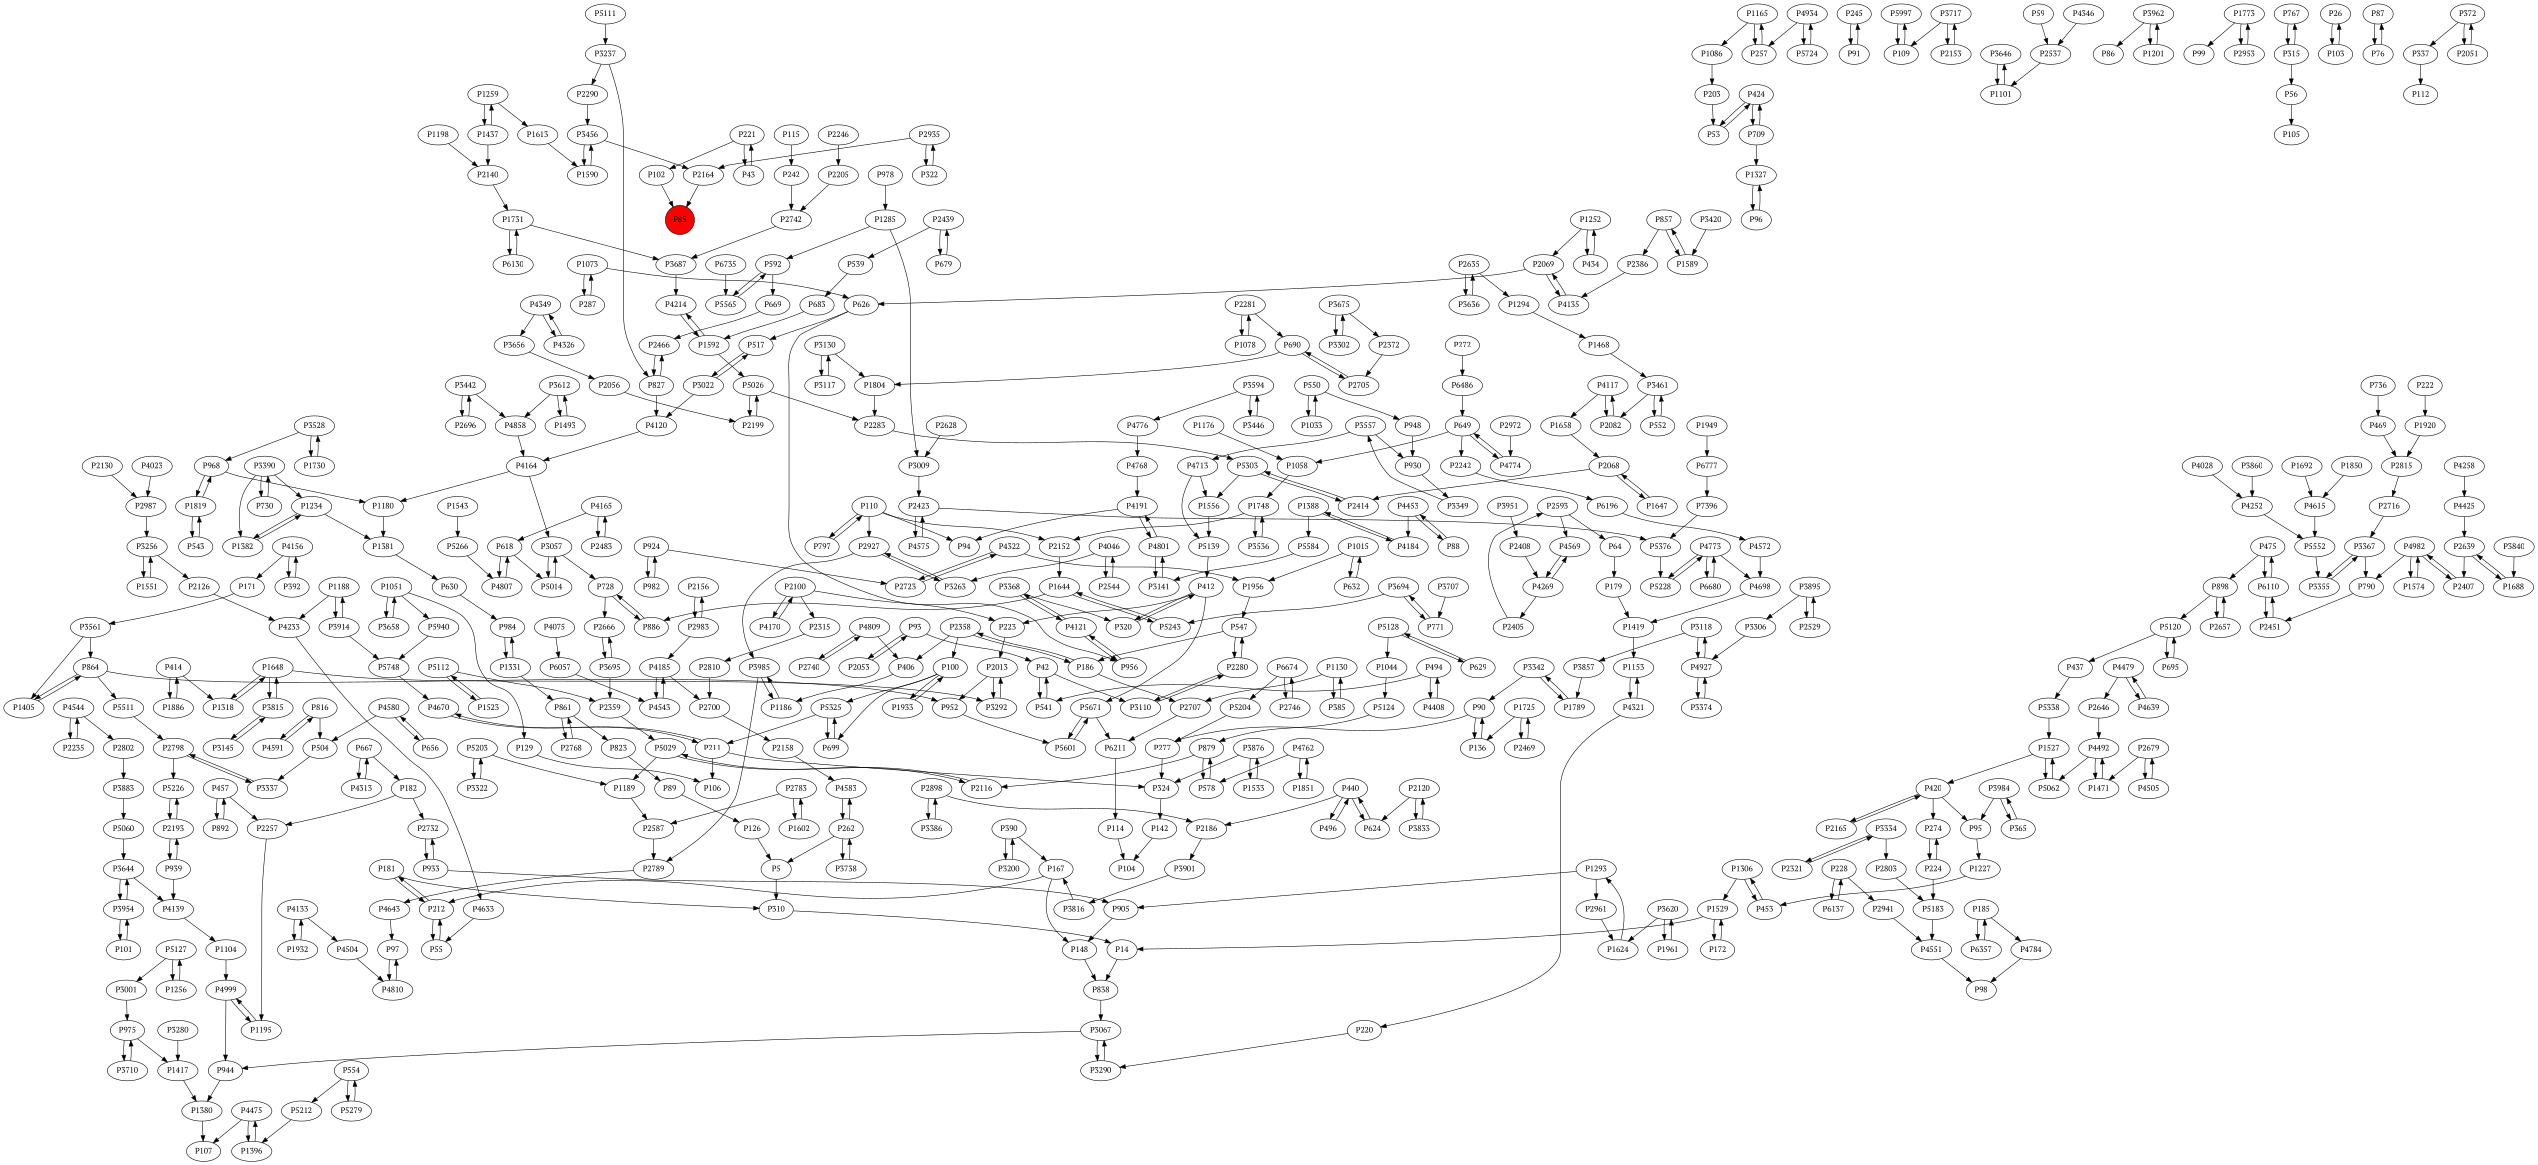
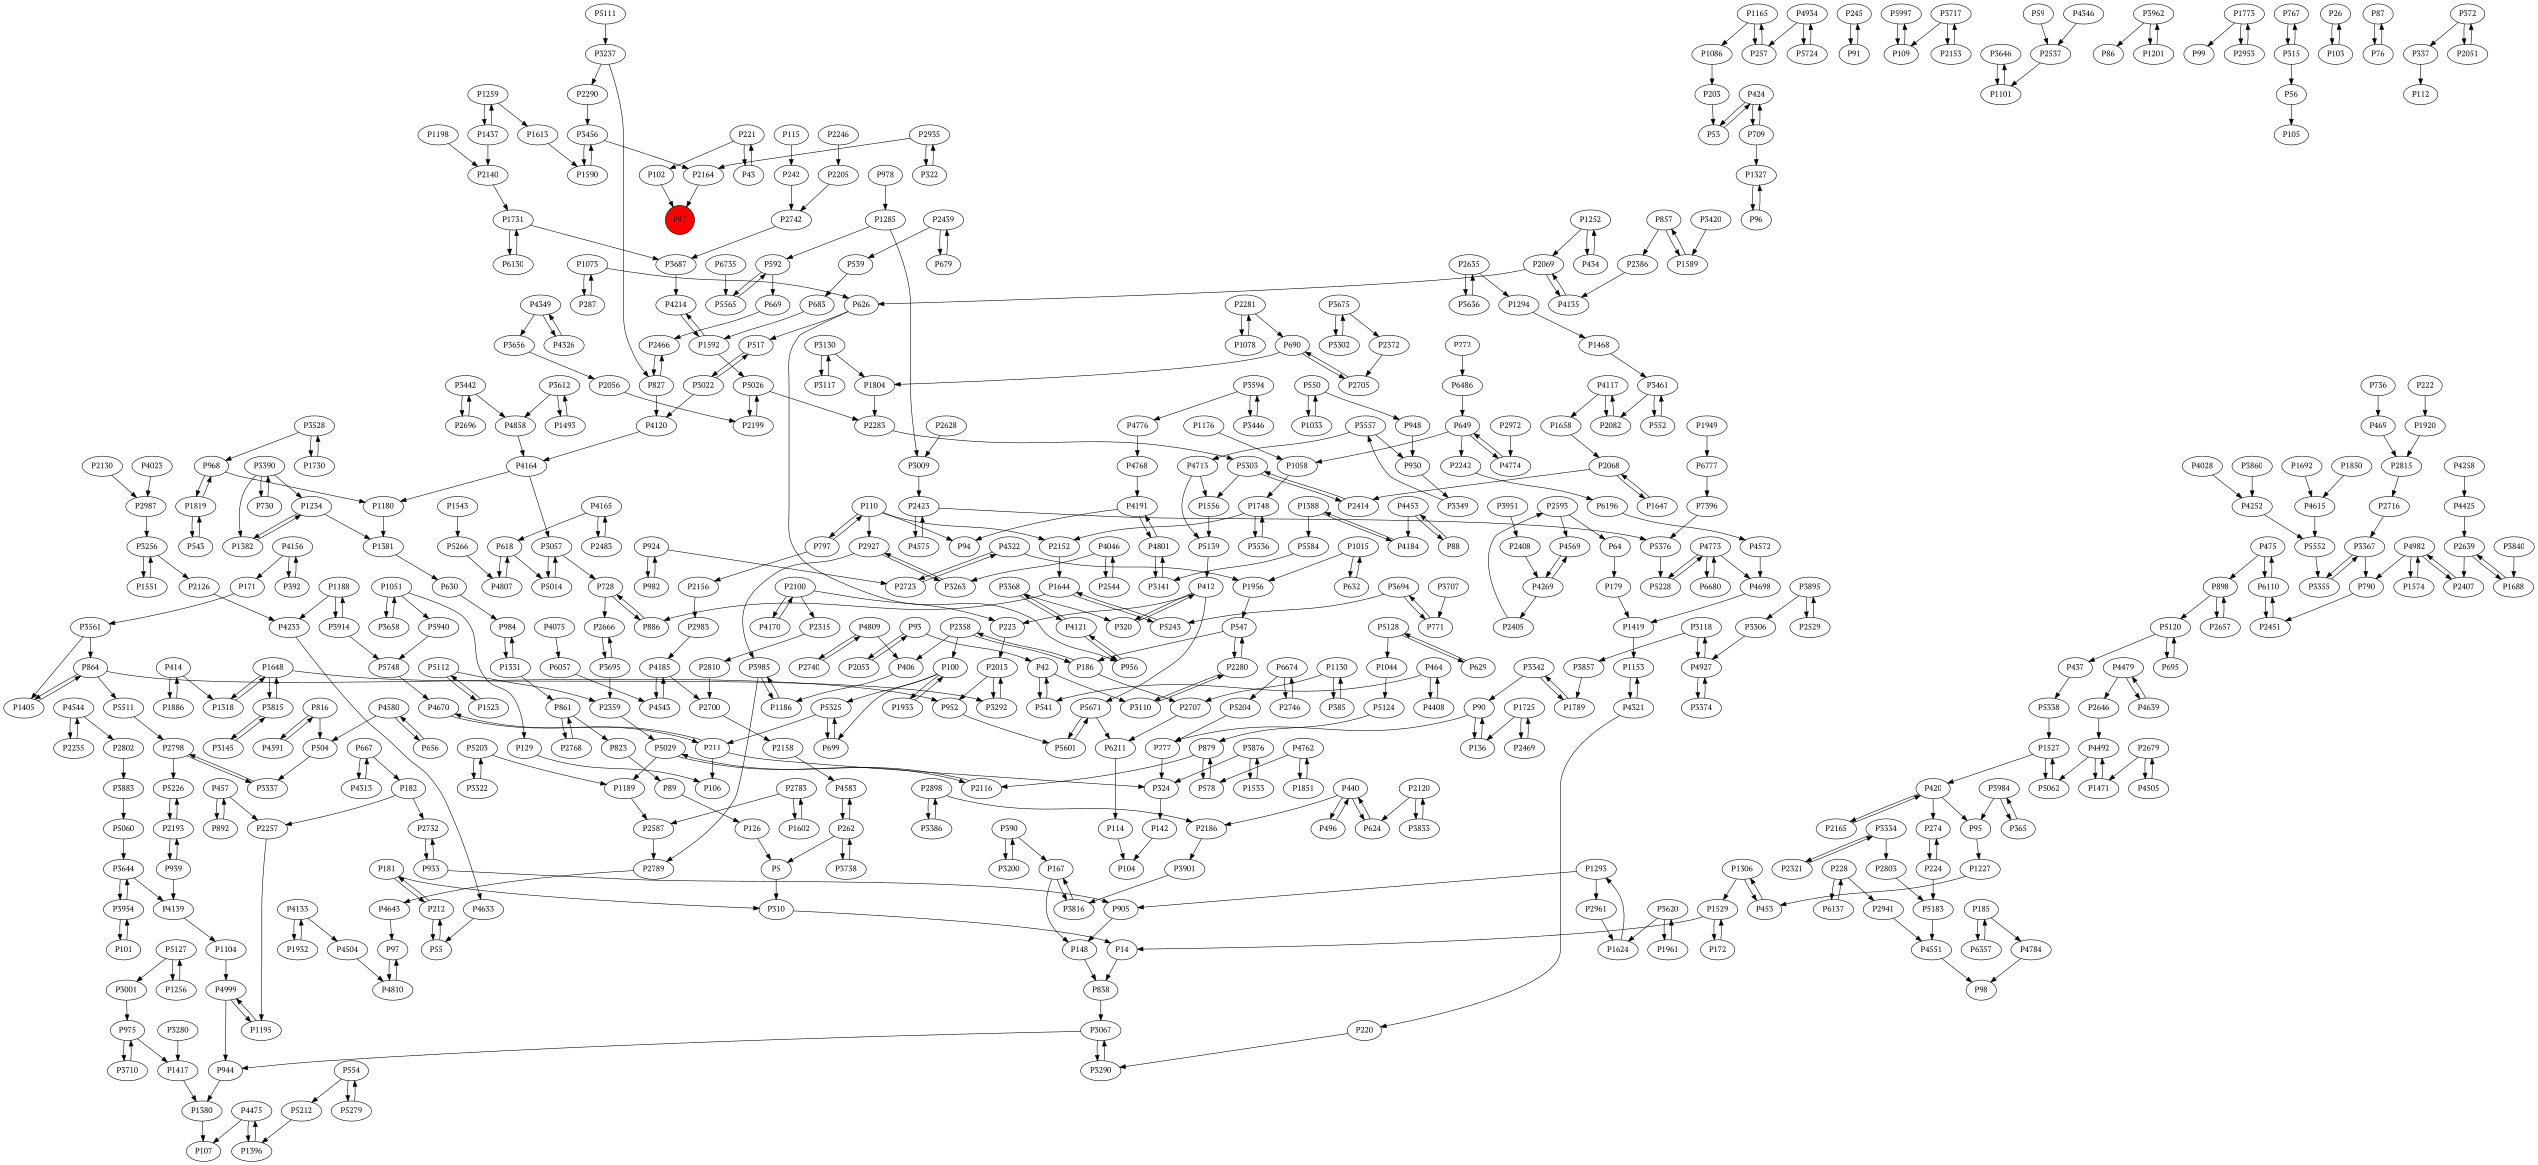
(702, 608) -> (757, 567)
(1434, 668) -> (1434, 668)
(749, 890) -> (1060, 887)
